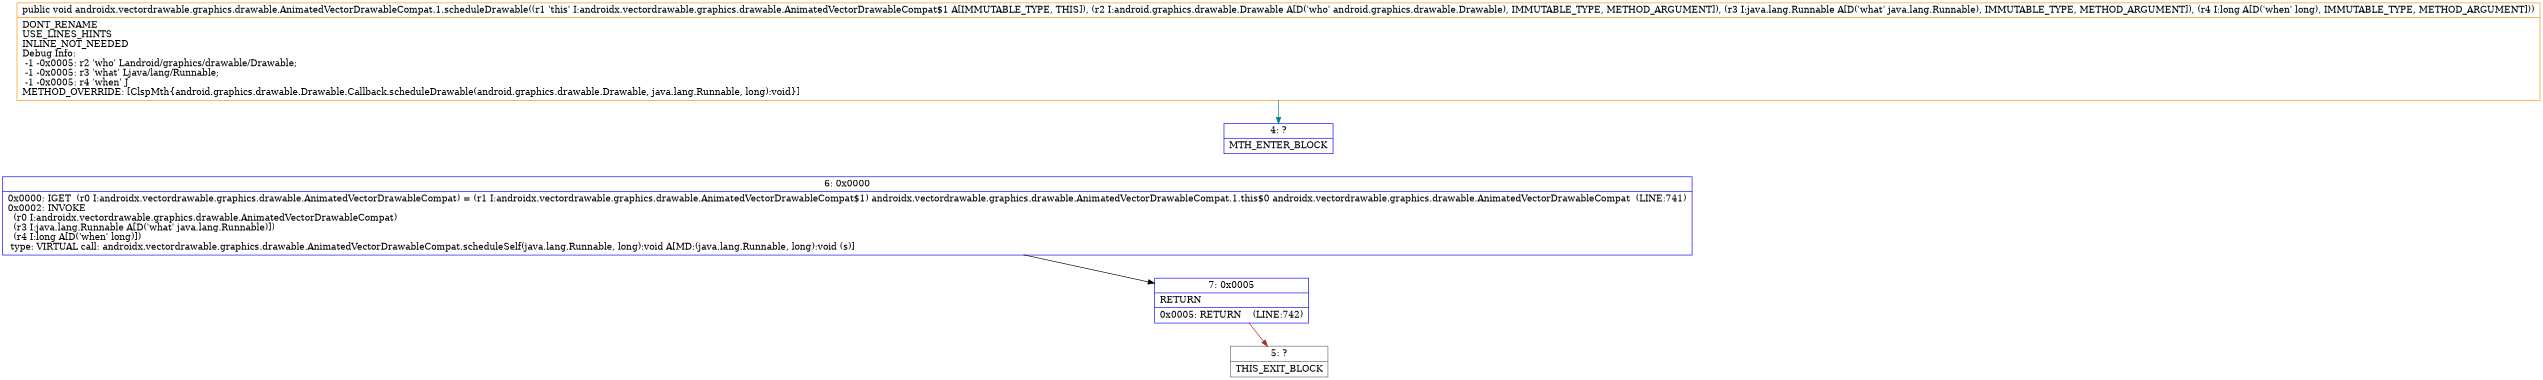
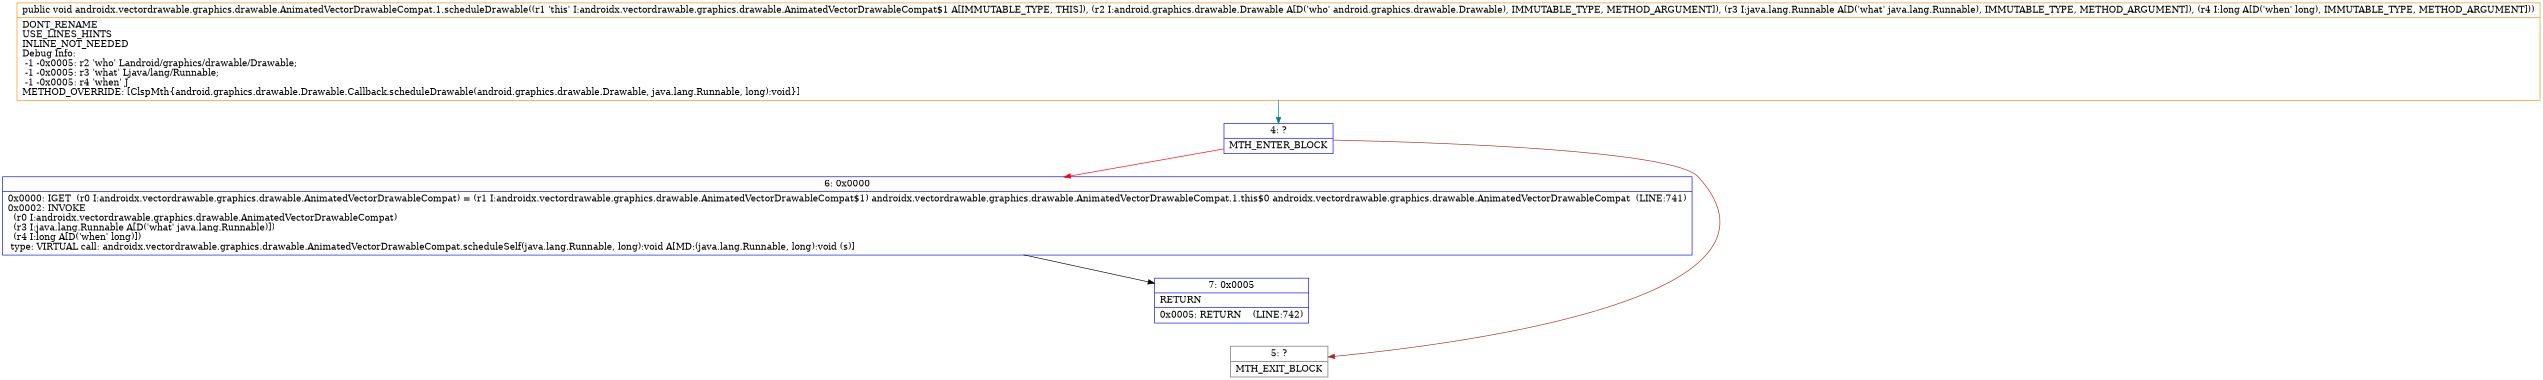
none -> (1147, 162)
(1256, 332) -> (1718, 225)
(1279, 369) -> (1279, 369)
